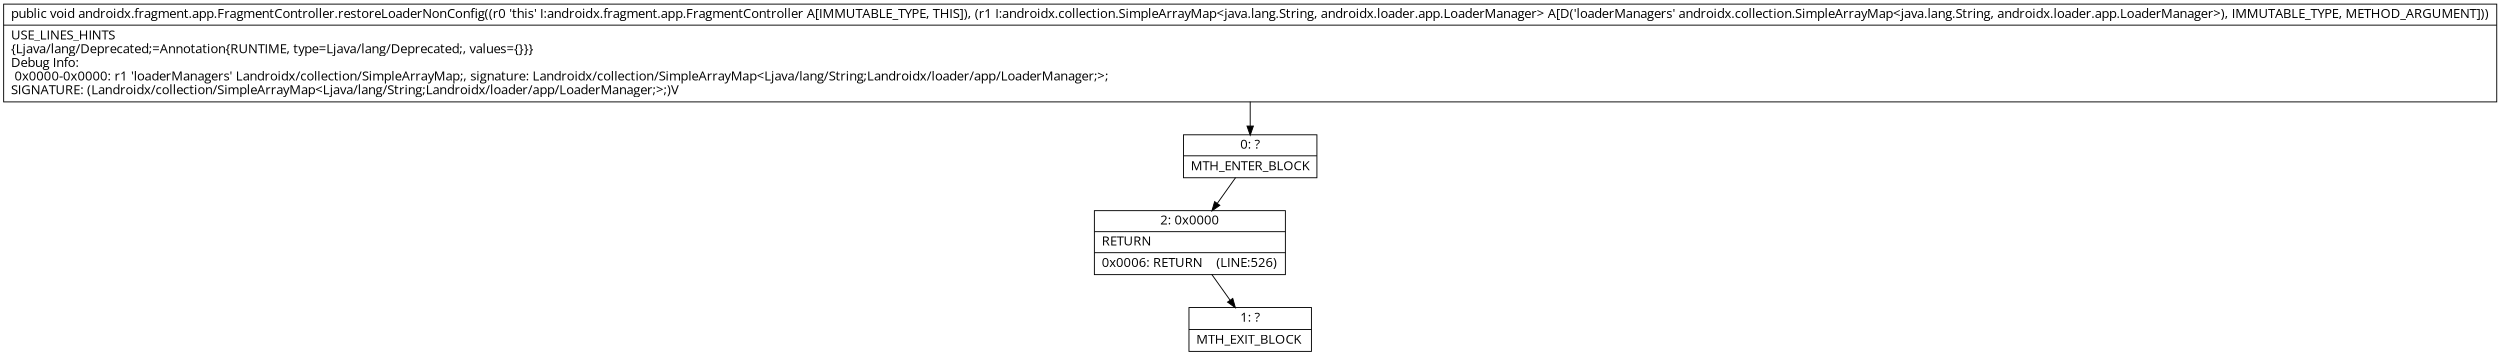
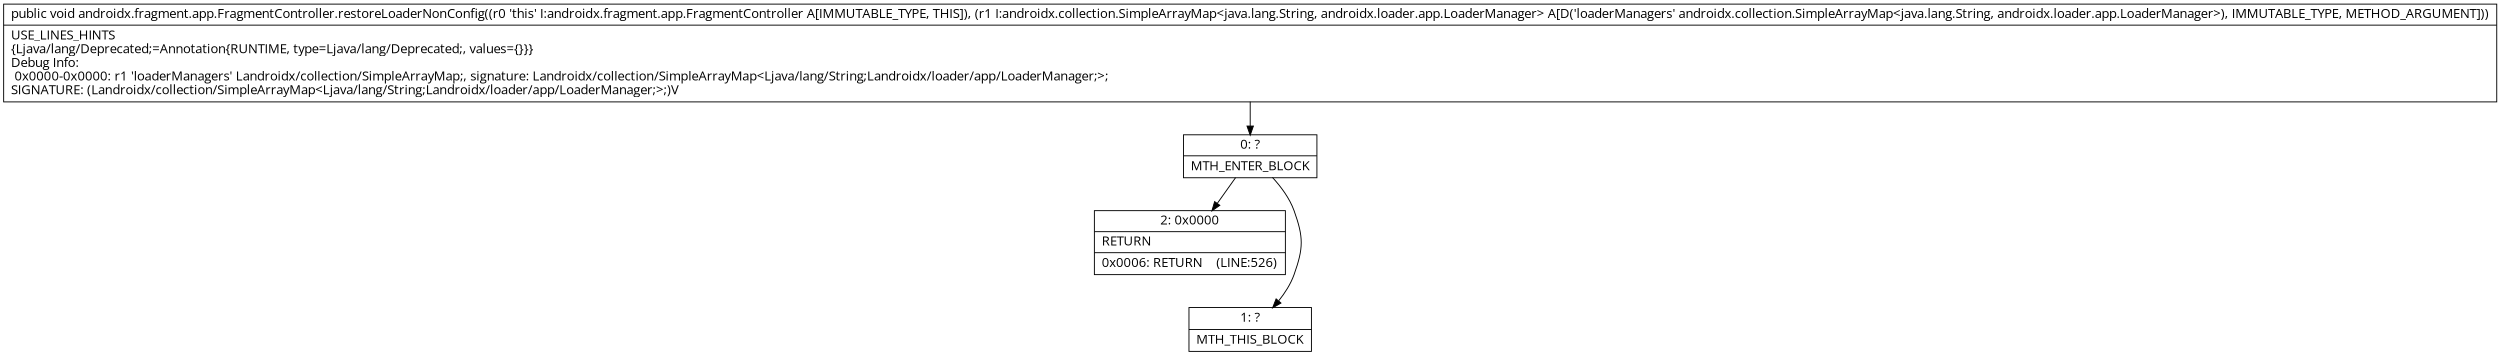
(1221, 287) -> (1301, 238)
(1249, 340) -> (1250, 340)
